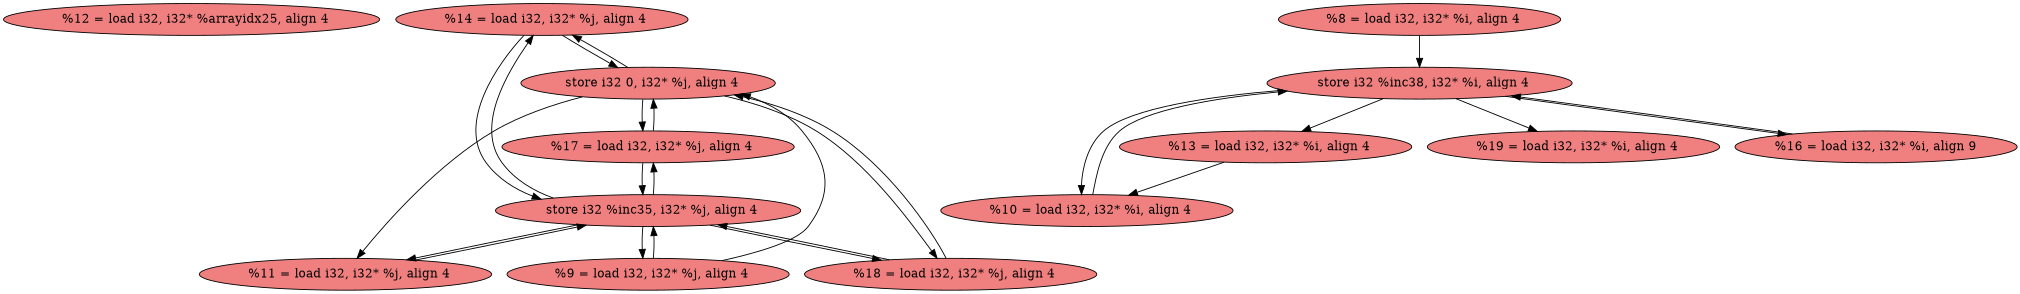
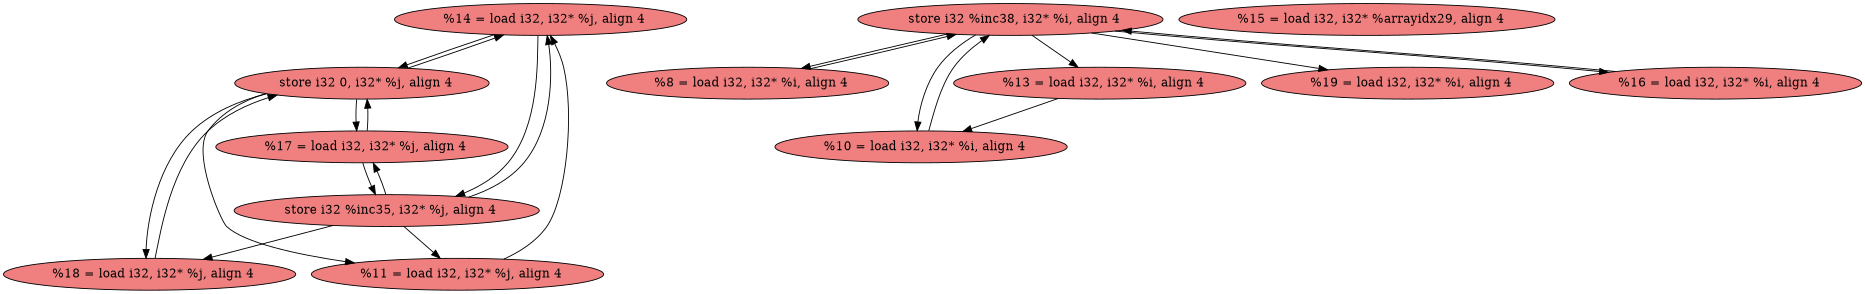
(192, 19) -> none
none -> (1367, 19)
none -> (879, 50)
(1876, 147) -> (1716, 83)
(808, 243) -> none
(496, 244) -> (565, 163)
(648, 274) -> none
